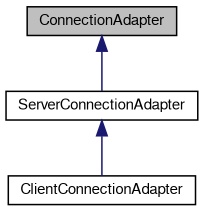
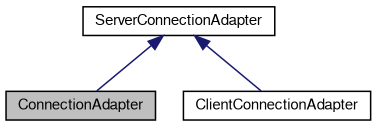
(102, 71) -> (124, 68)
